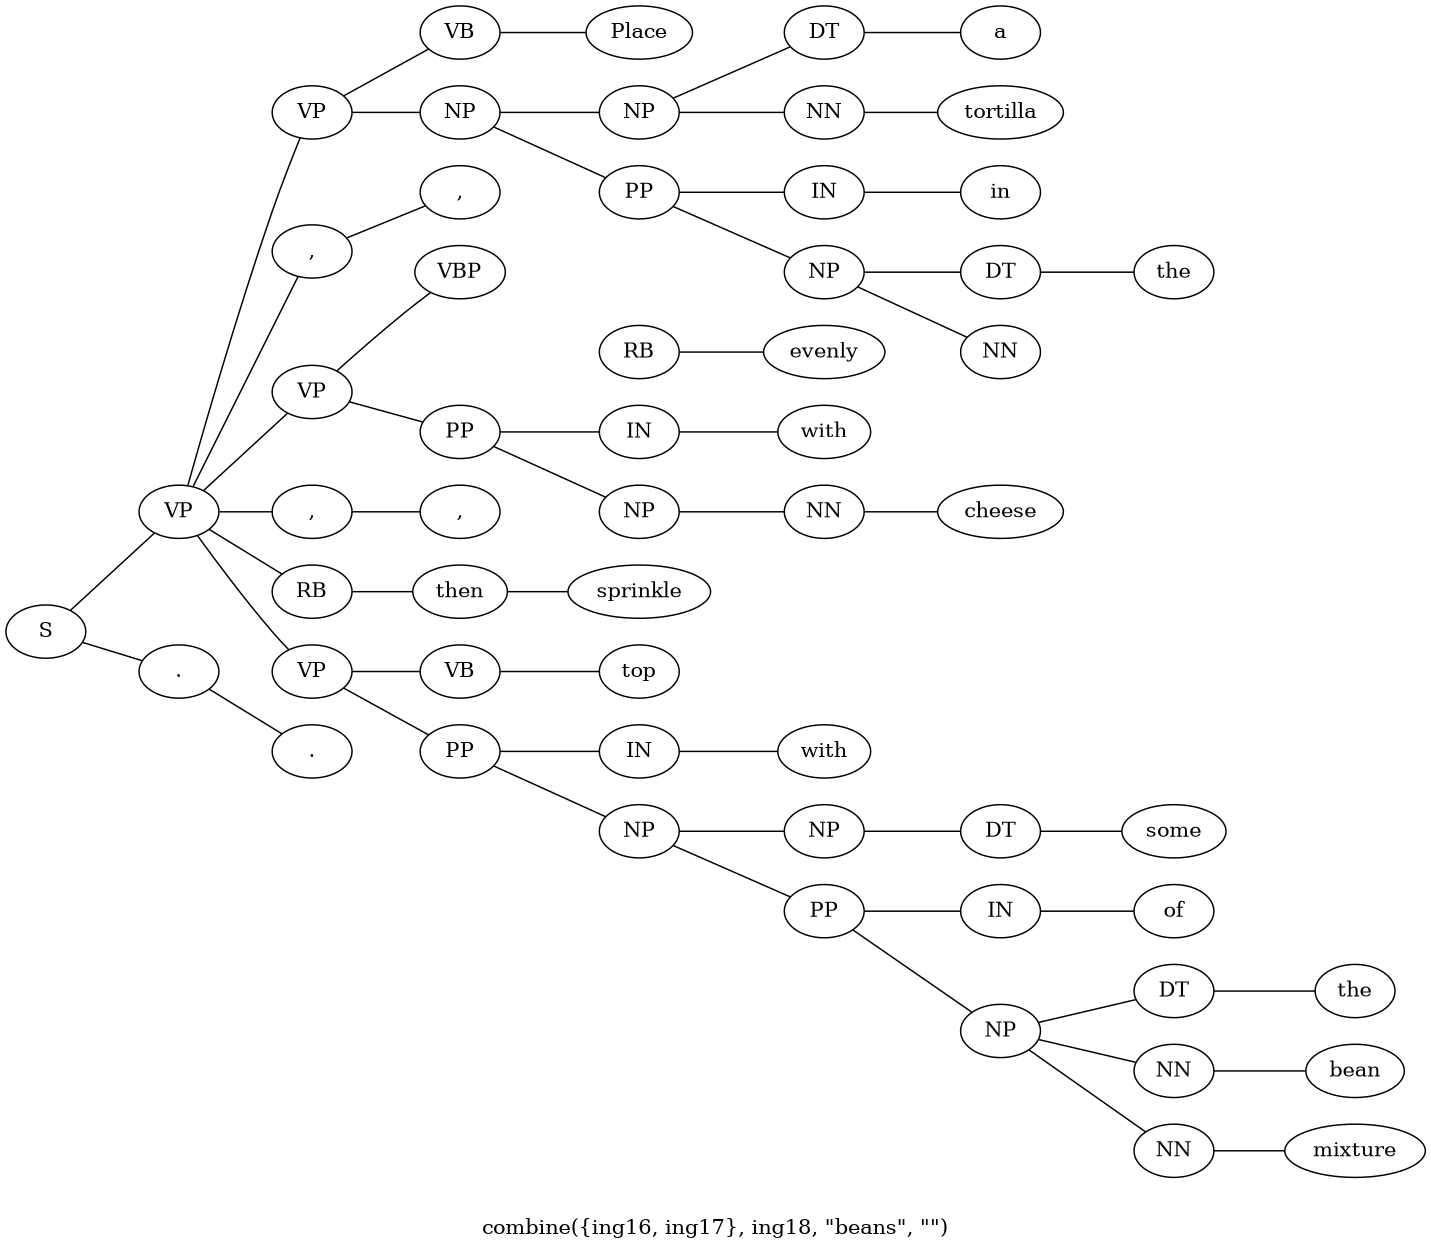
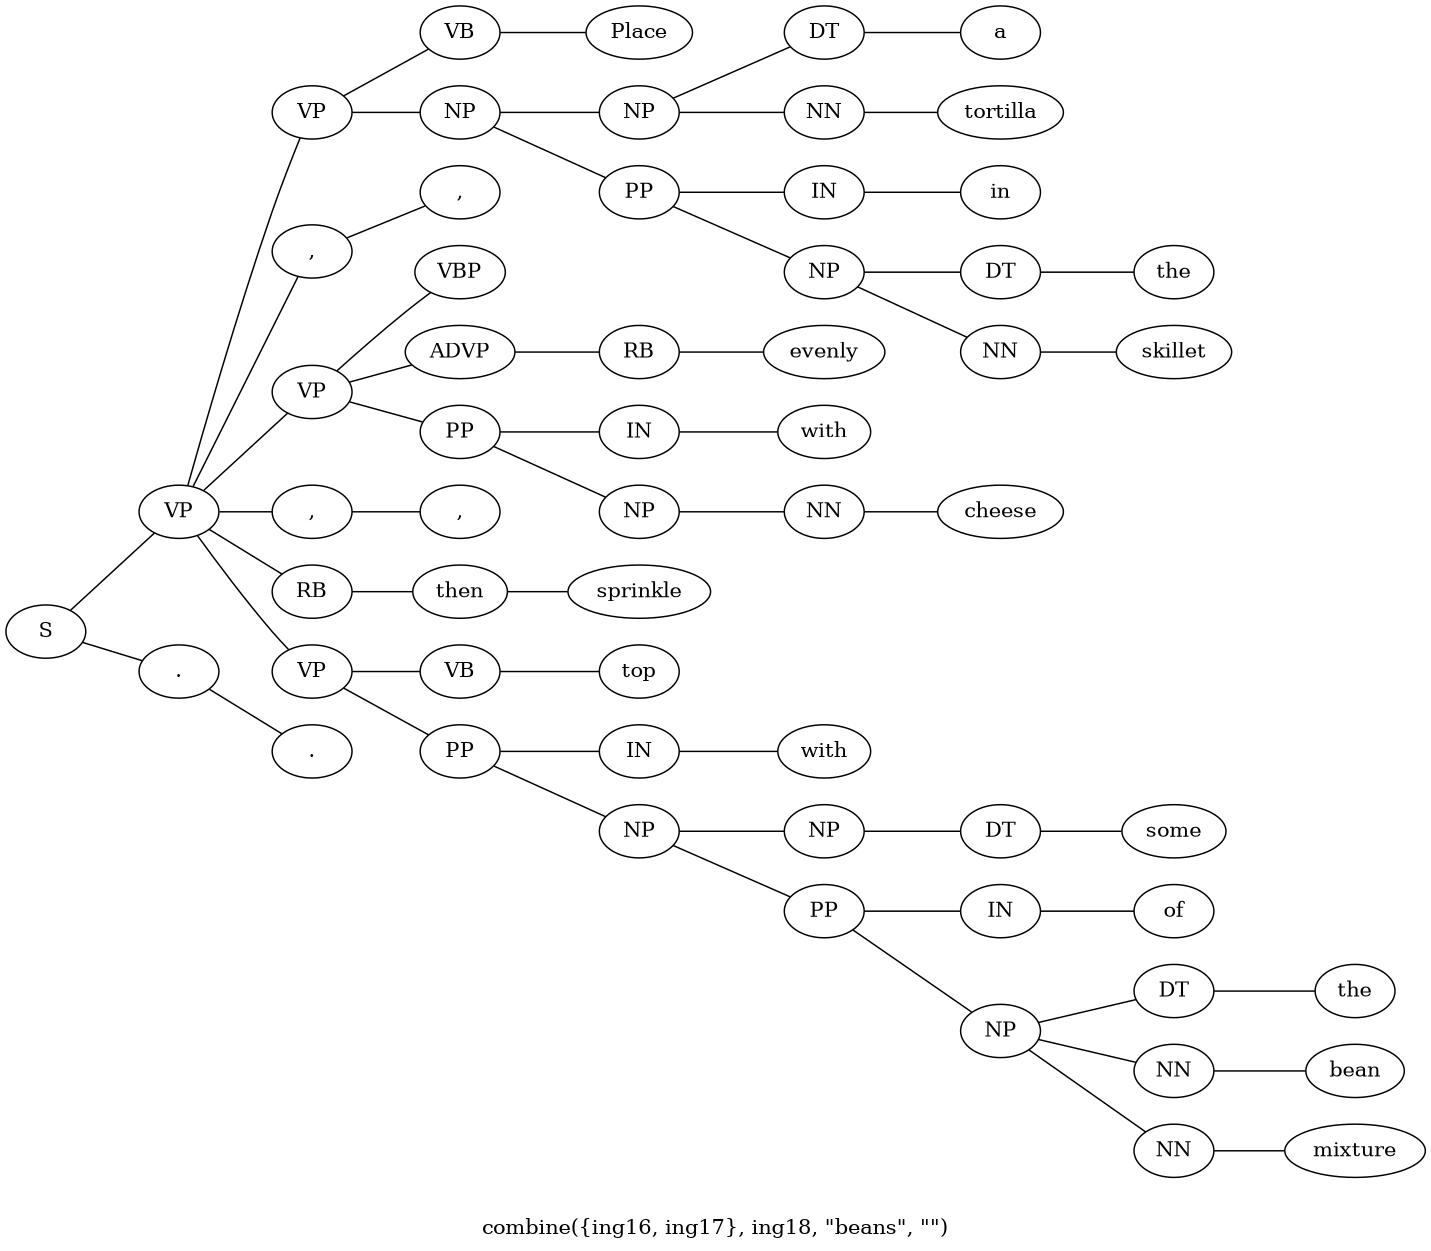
none -> (460, 352)
none -> (1174, 352)
